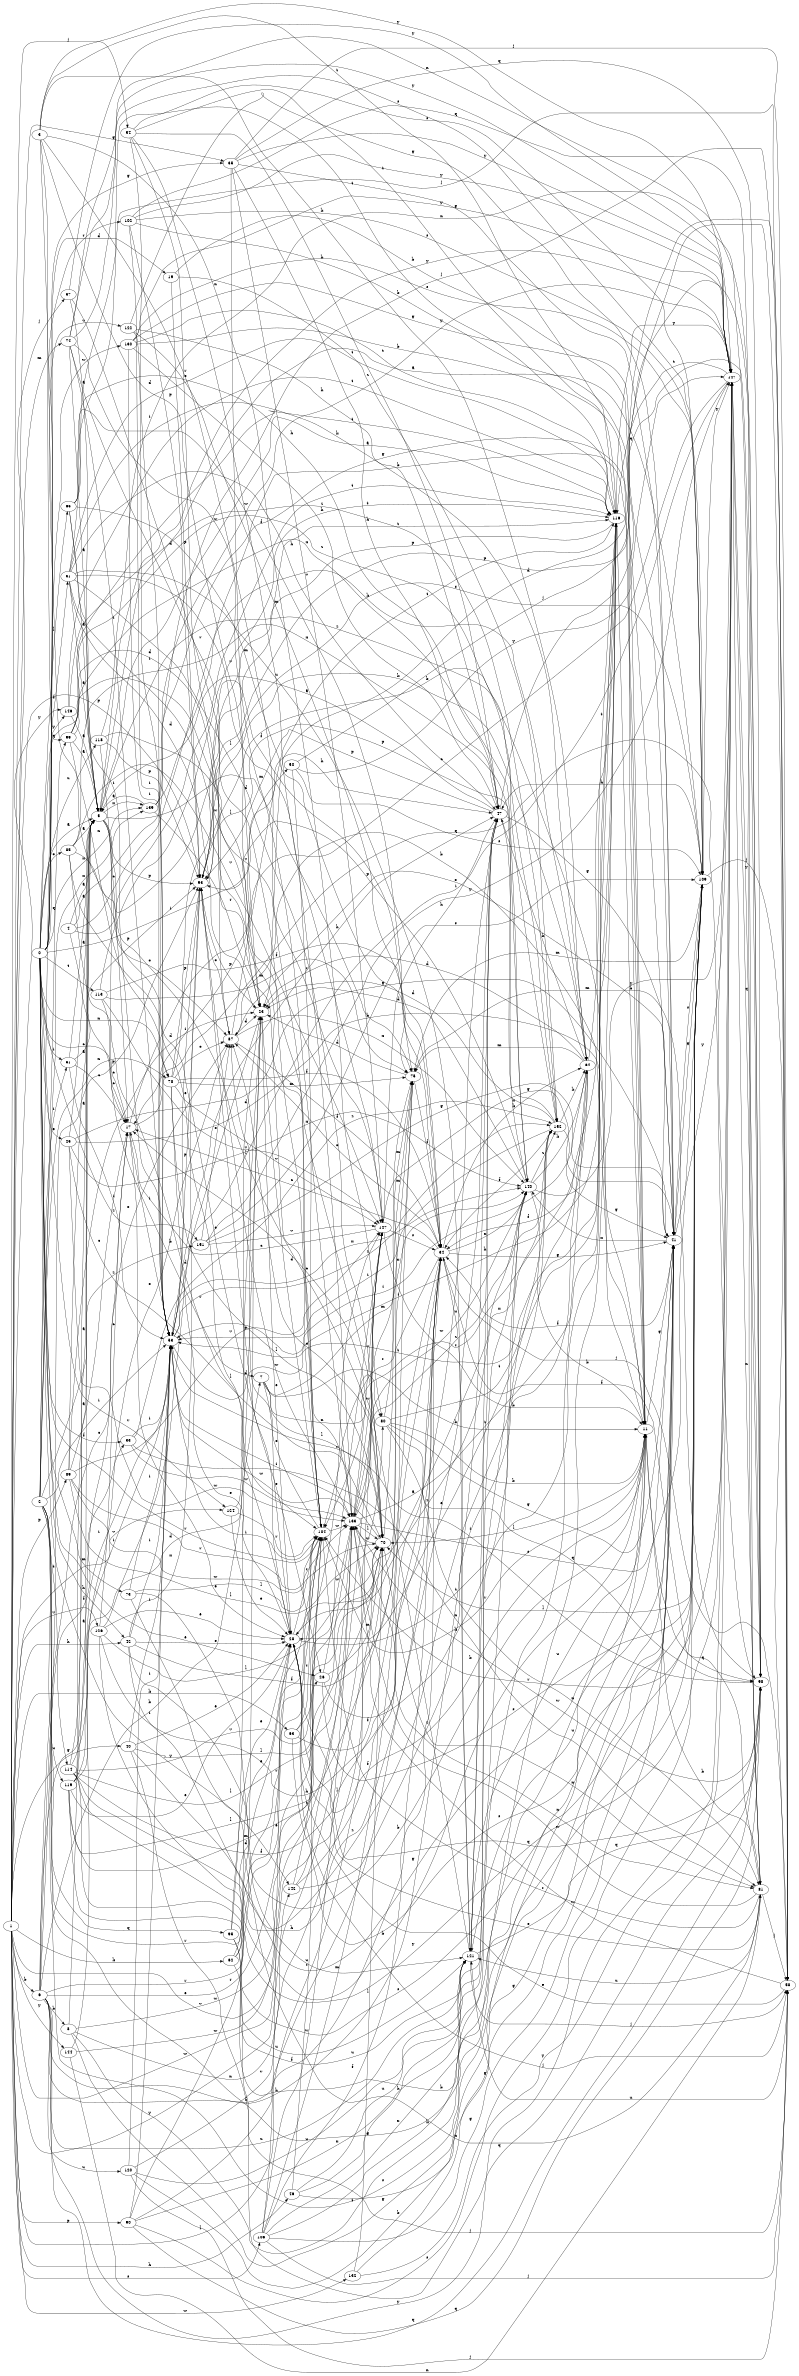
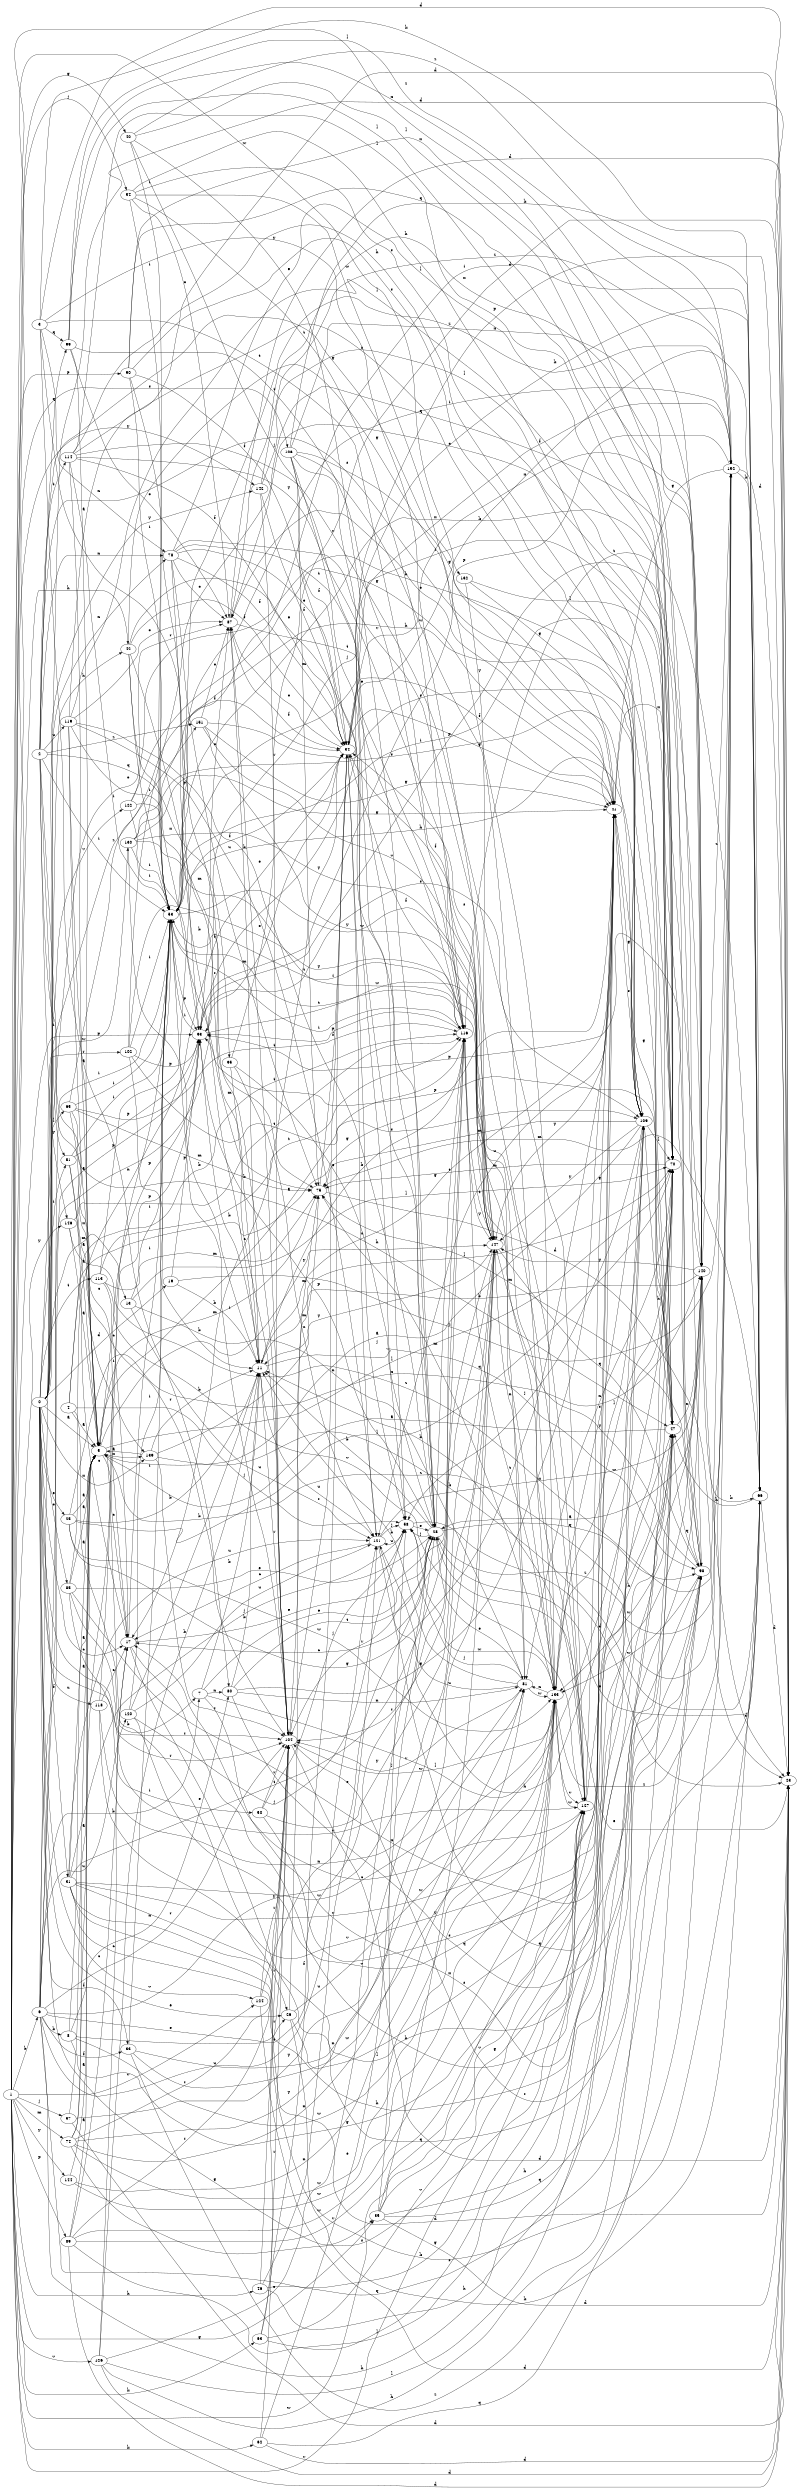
(588, 1065) -> (760, 1496)
(393, 1242) -> (298, 1466)
(272, 1324) -> (585, 1733)
(128, 1595) -> (128, 1304)
